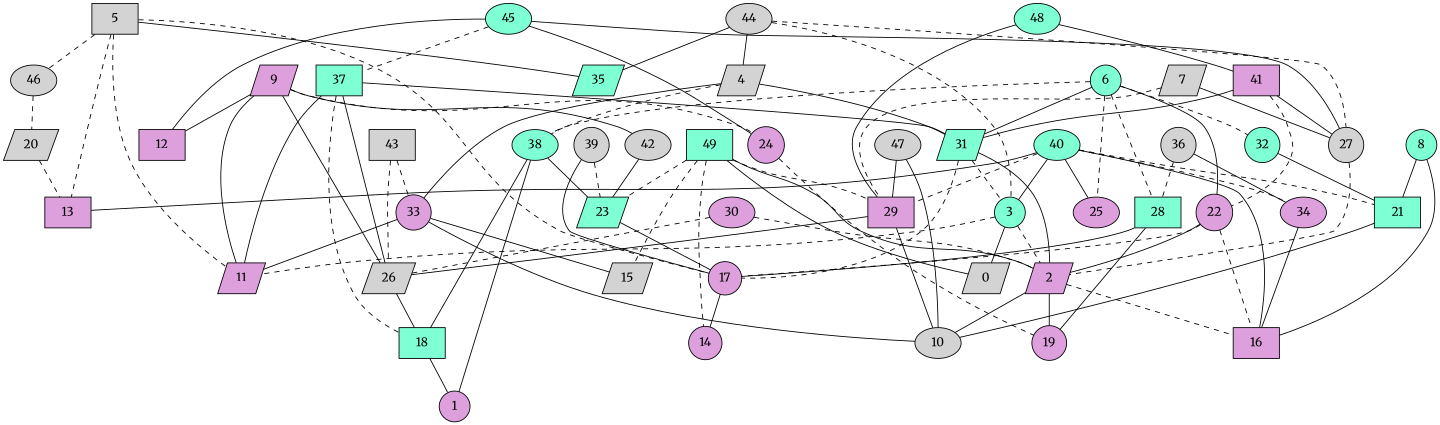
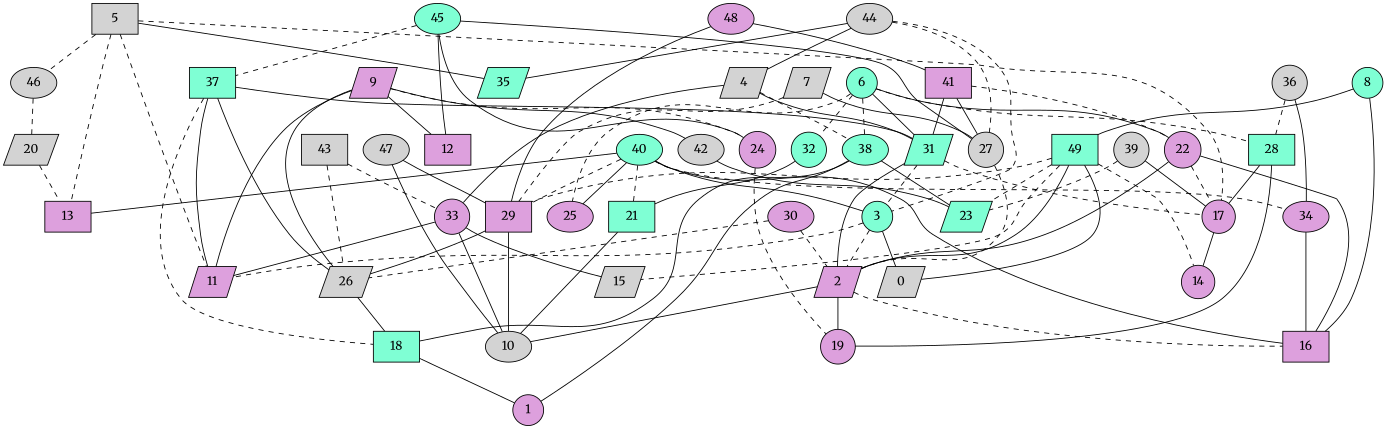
(1037, 19) -> (731, 19)
(1410, 178) -> (1226, 112)
(681, 254) -> none
(1236, 279) -> (1336, 199)
